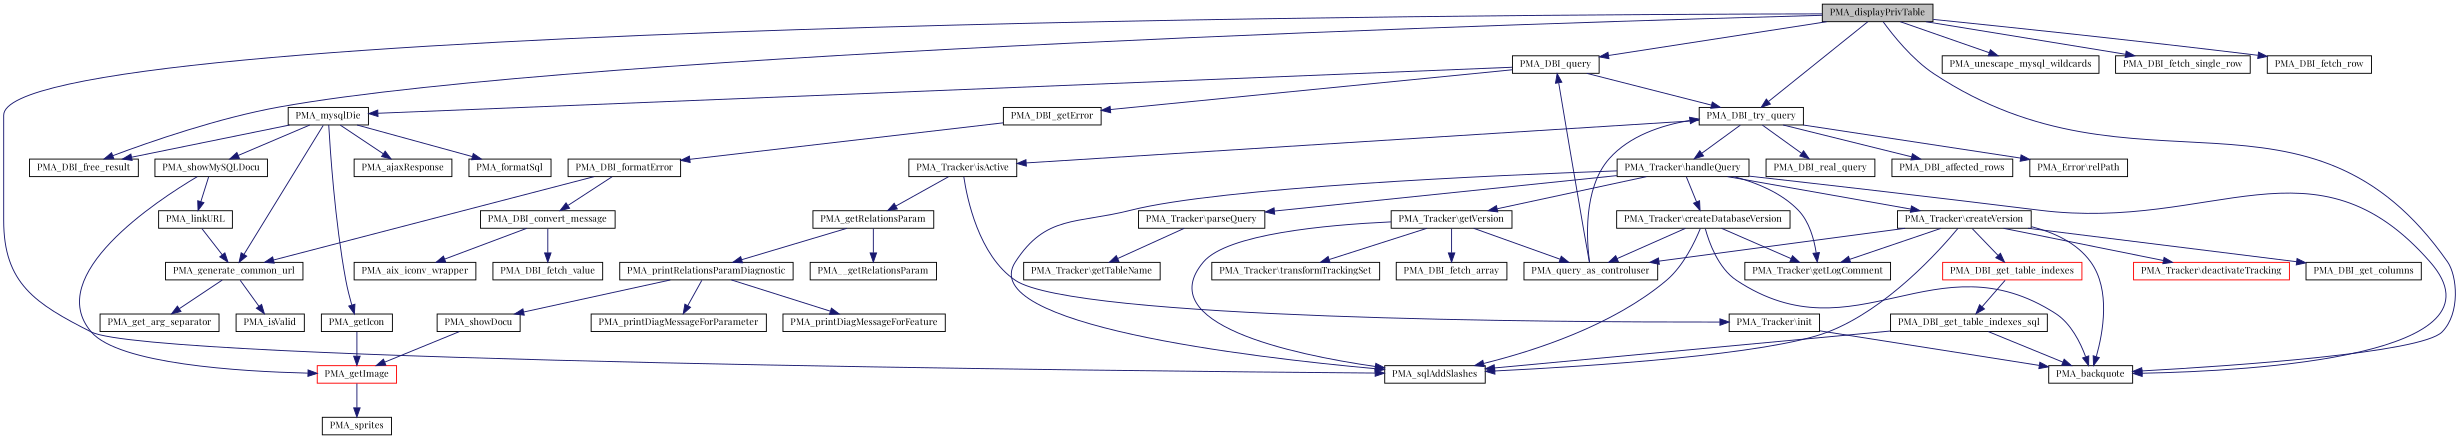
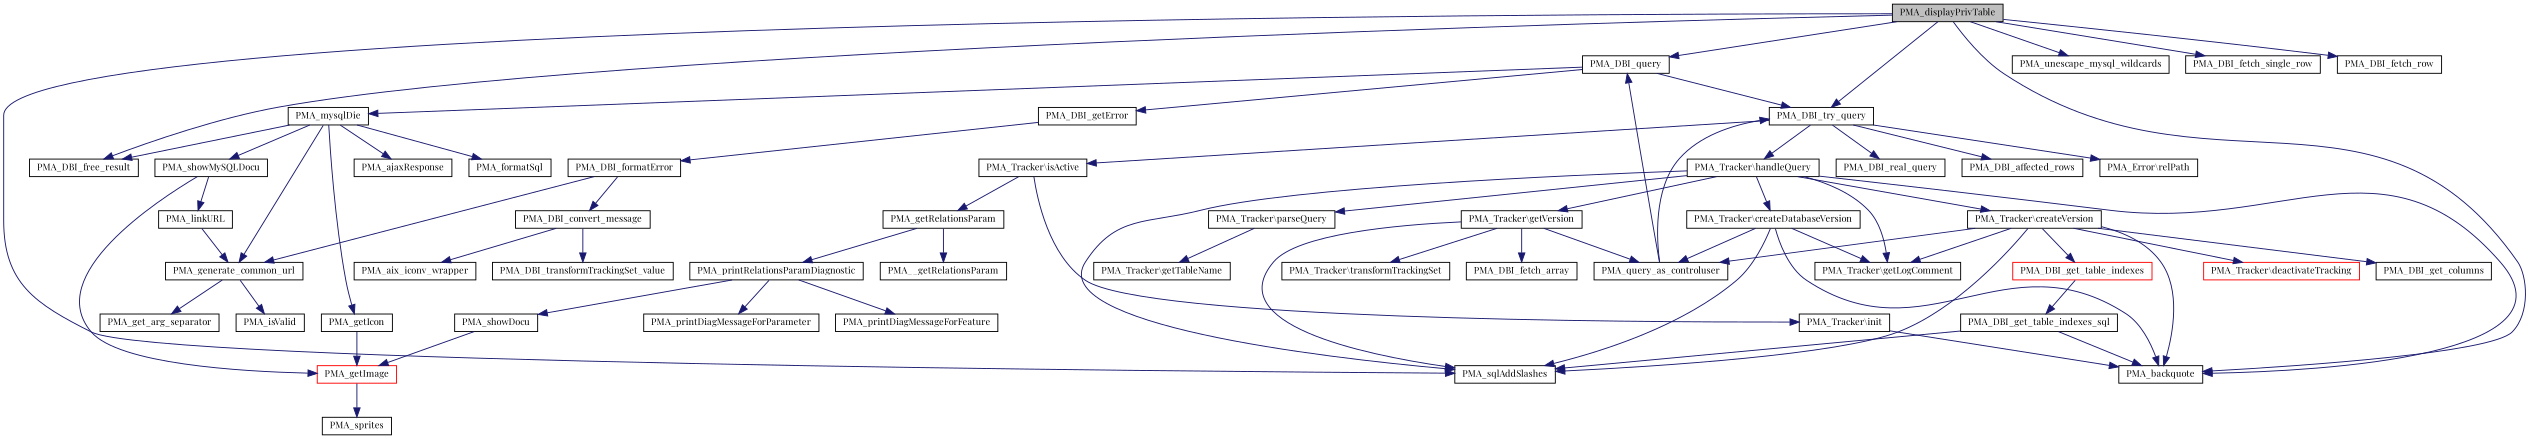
(548, 271) -> (583, 271)
